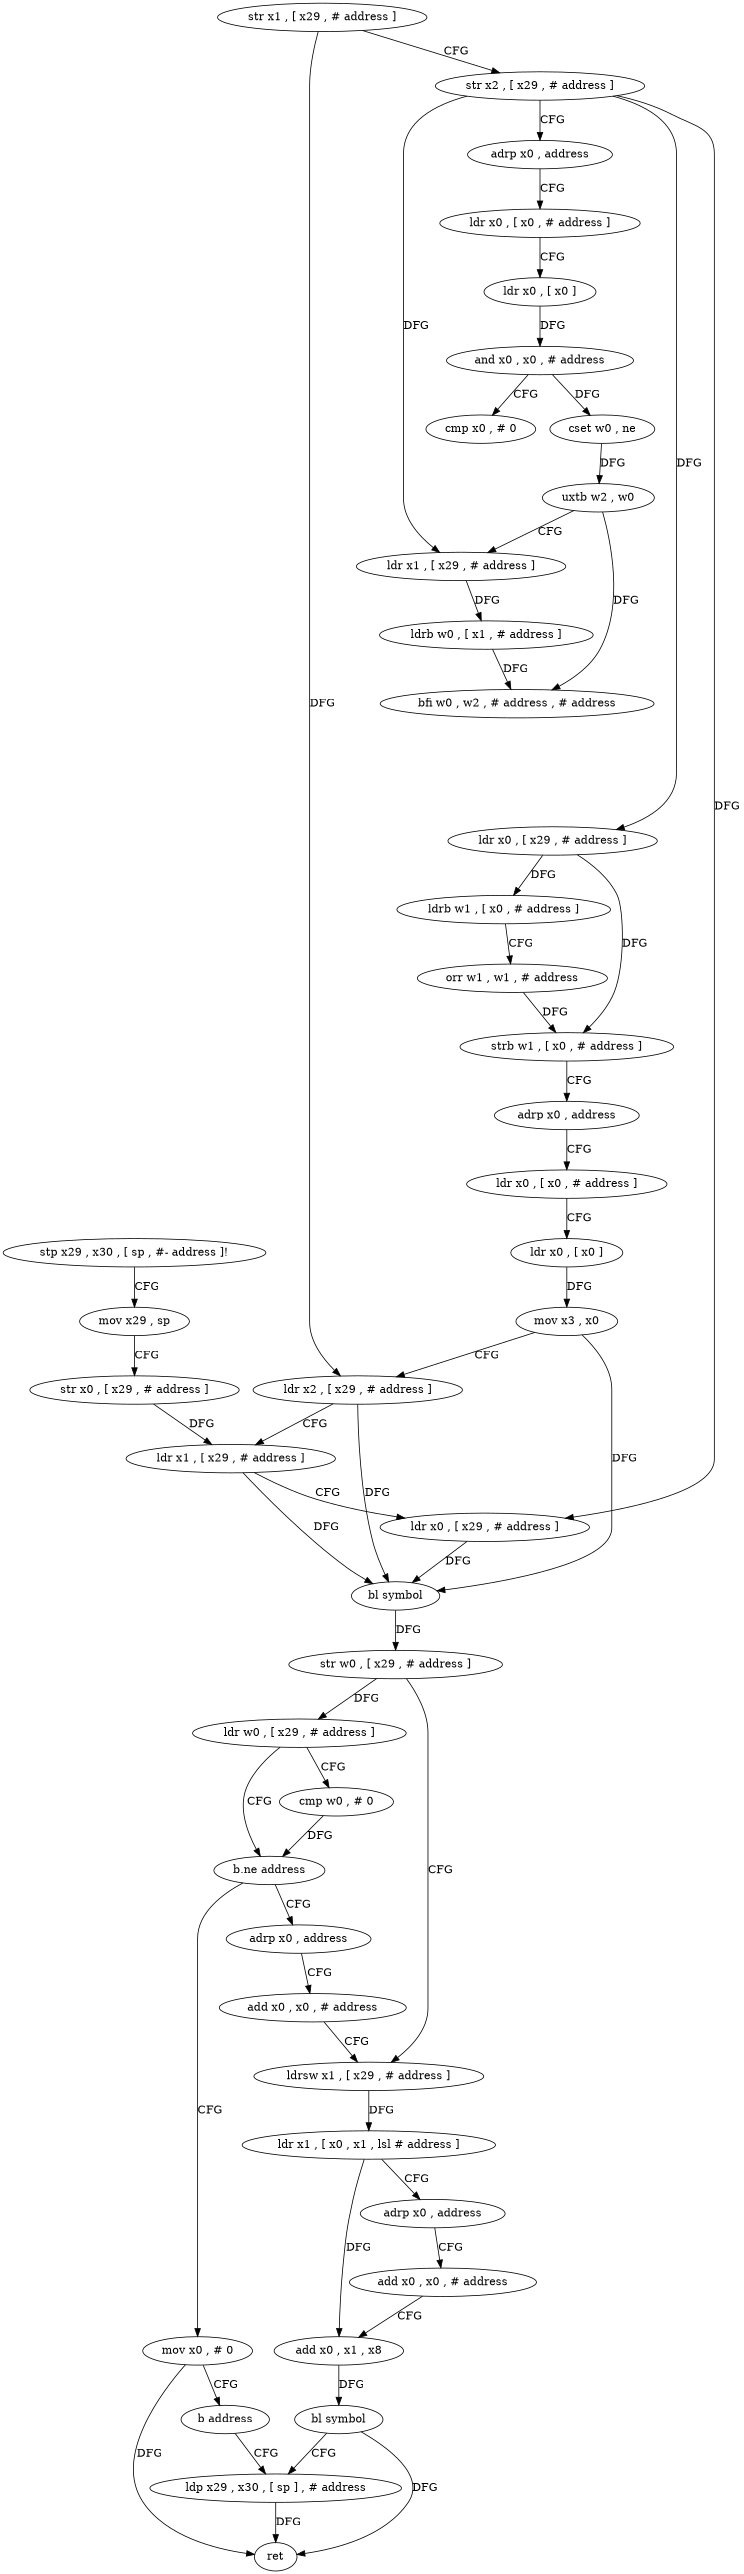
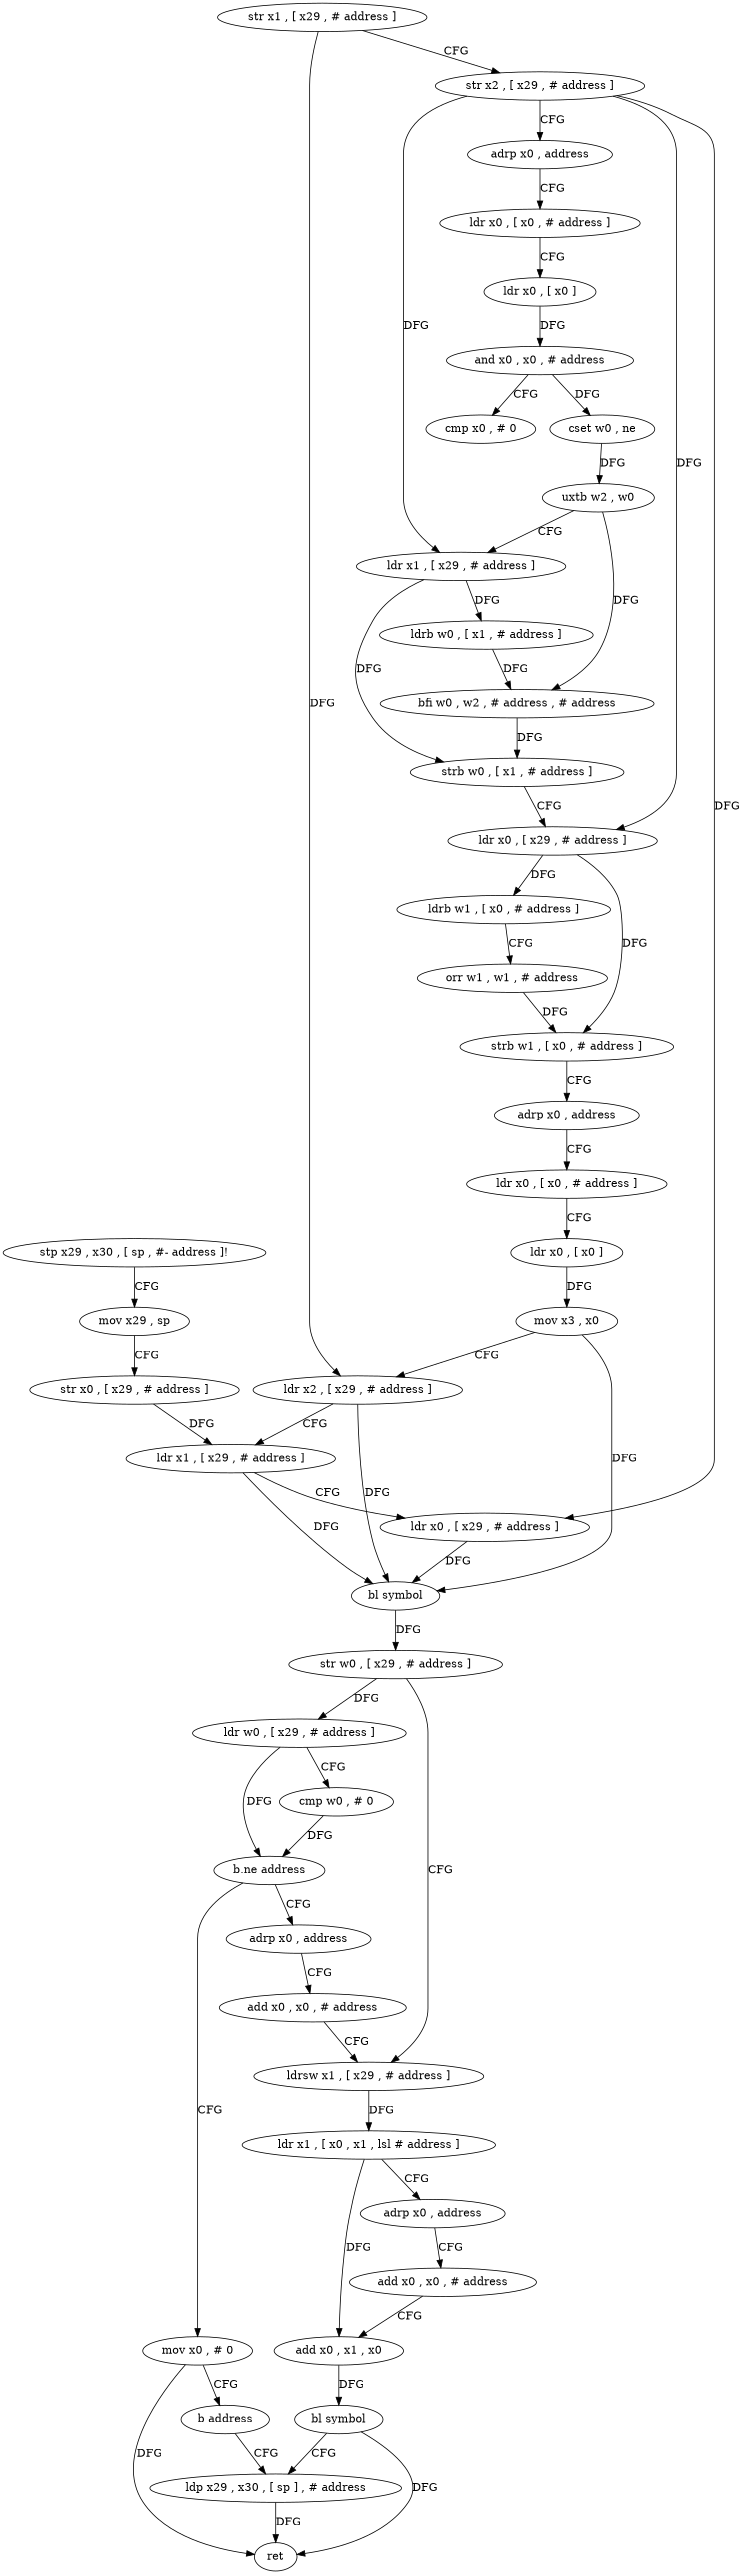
none -> (517, 772)
(260, 1802) -> (260, 1802)
(339, 2351) -> (339, 2351)
